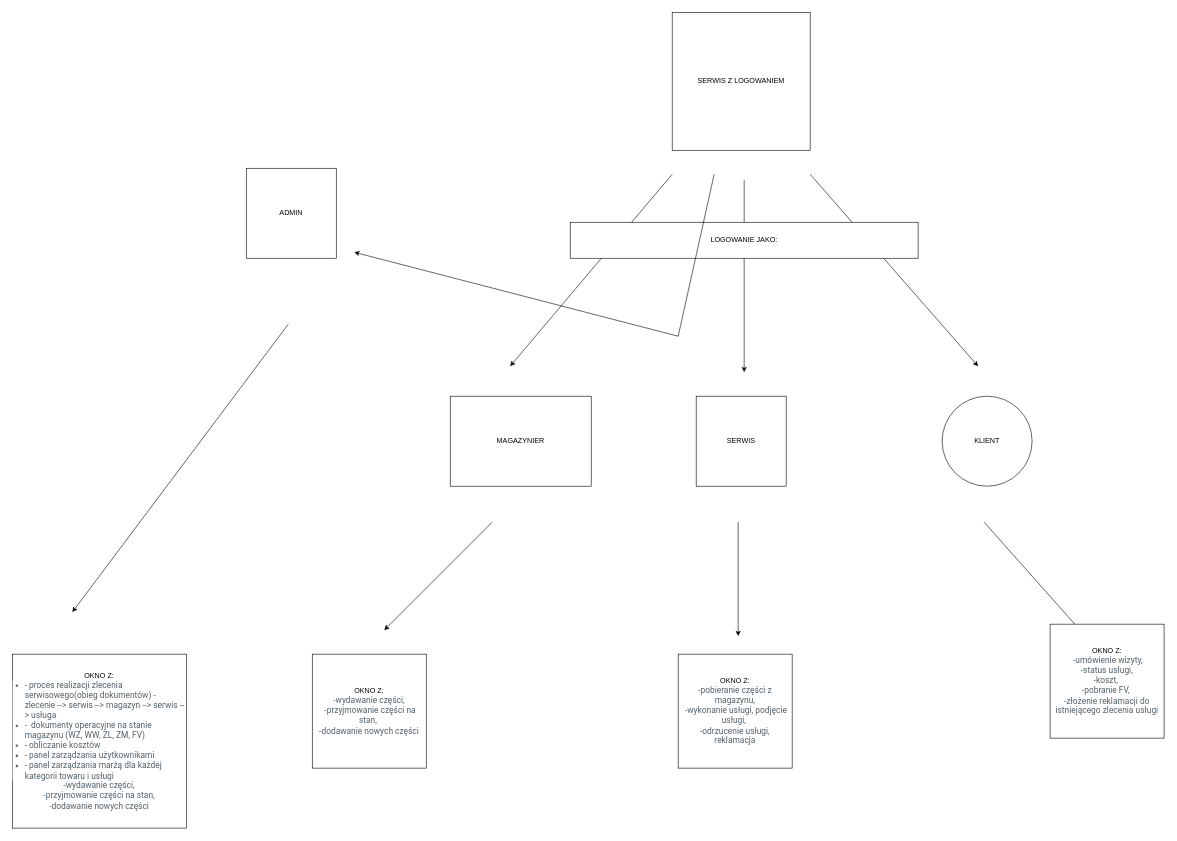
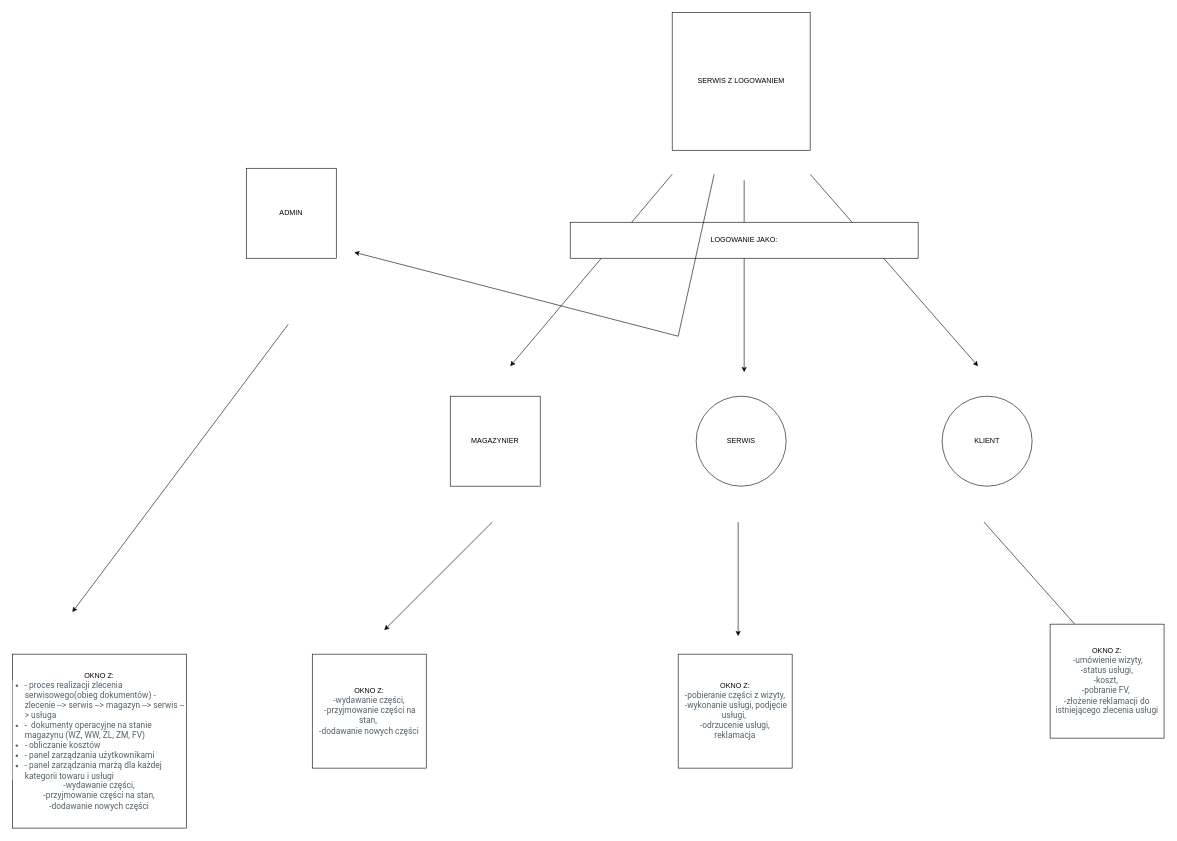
(521, 441) -> (495, 441)
(741, 441) -> (741, 441)
(735, 711) -> (735, 711)
